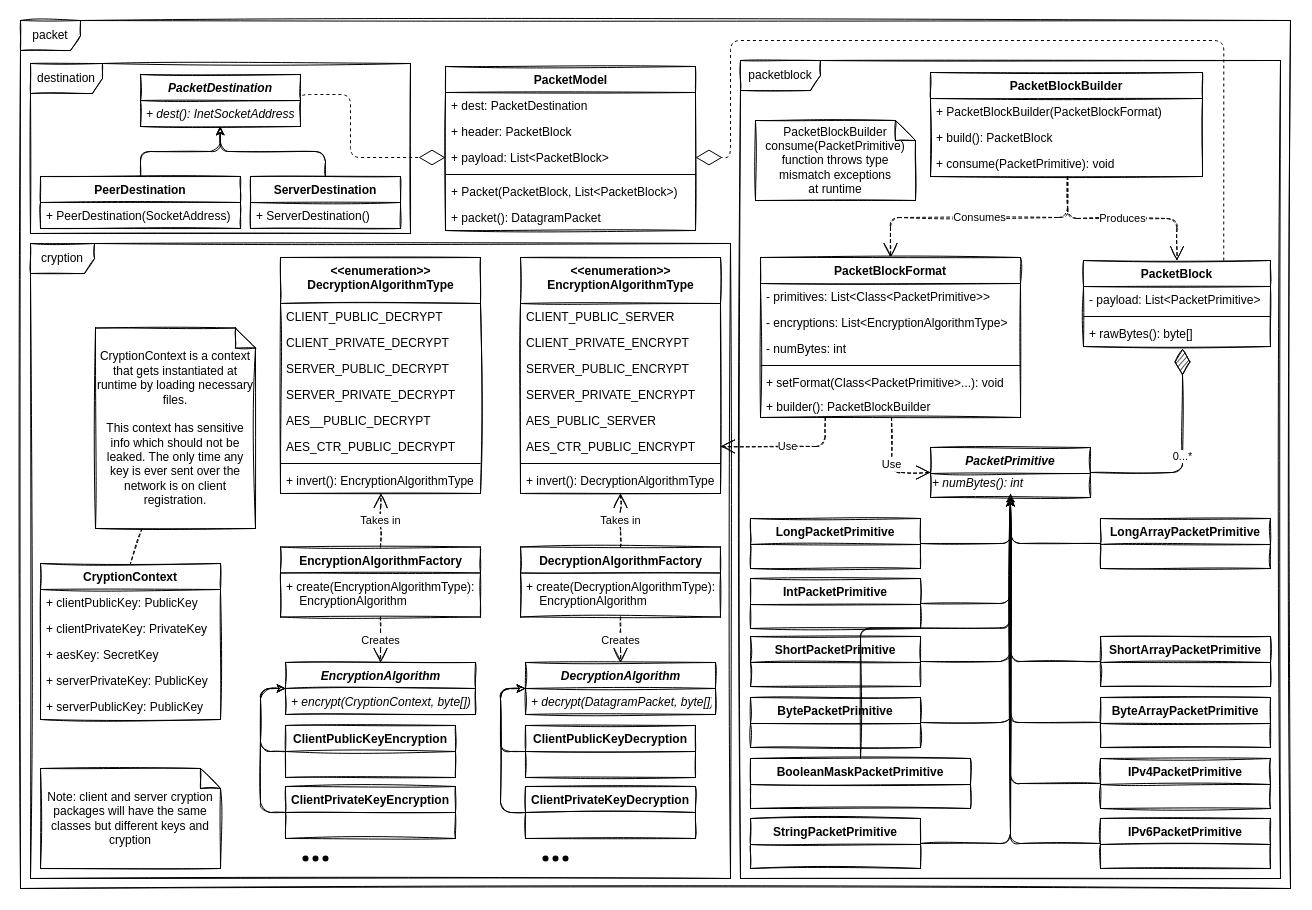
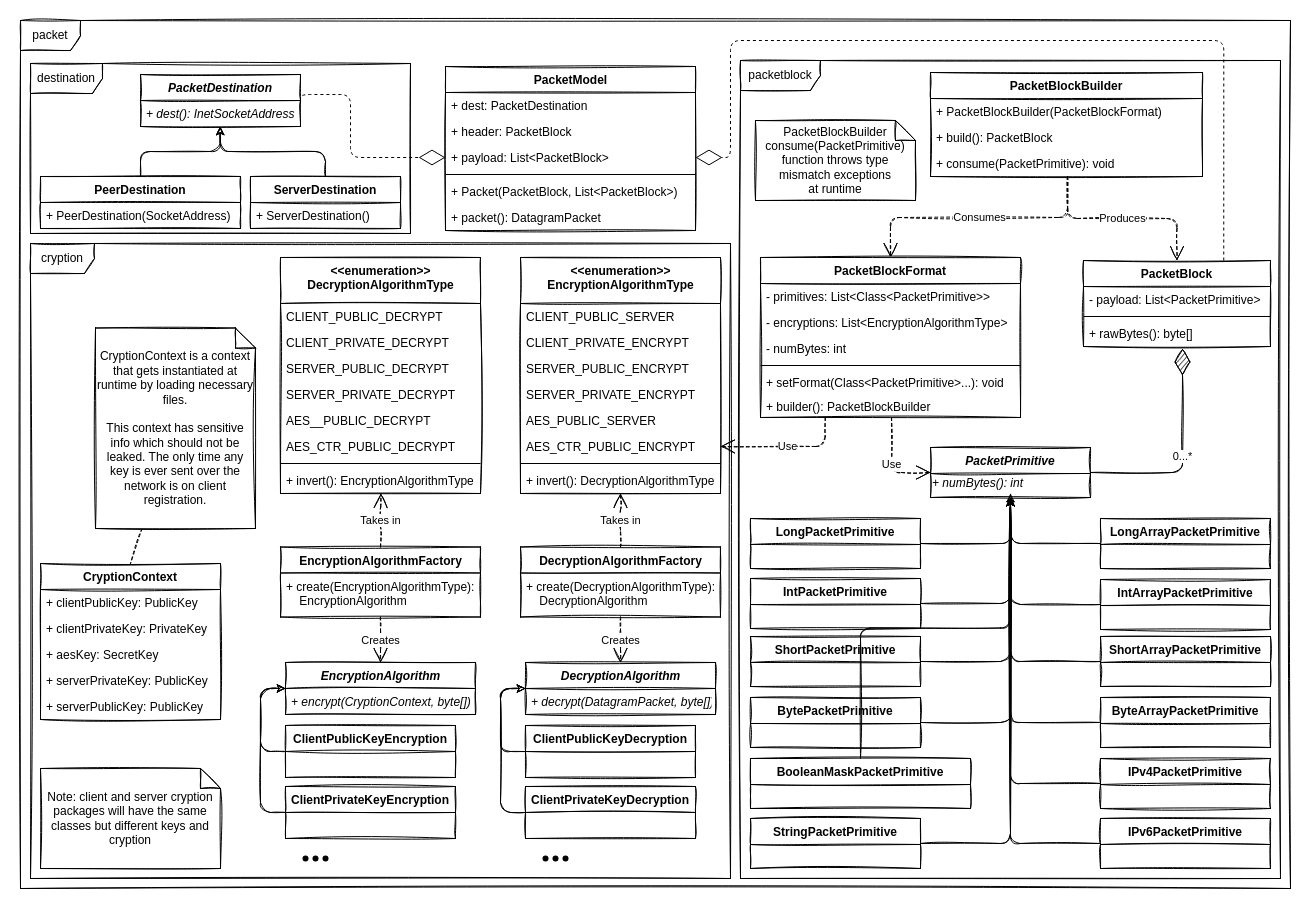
(632, 587) -> (632, 587)
none -> (1057, 605)
none -> (1186, 605)
